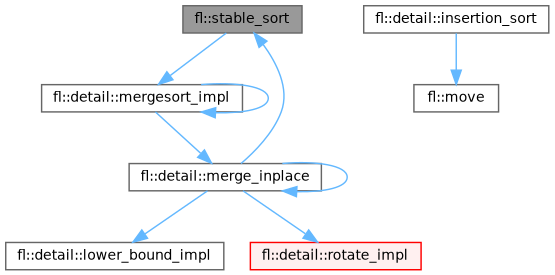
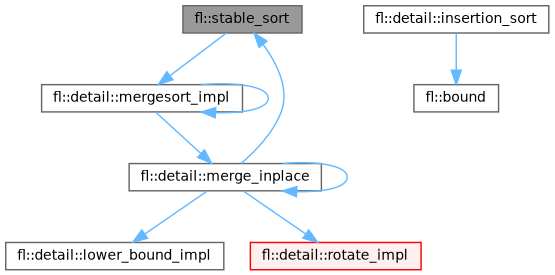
(456, 98) -> (456, 98)
